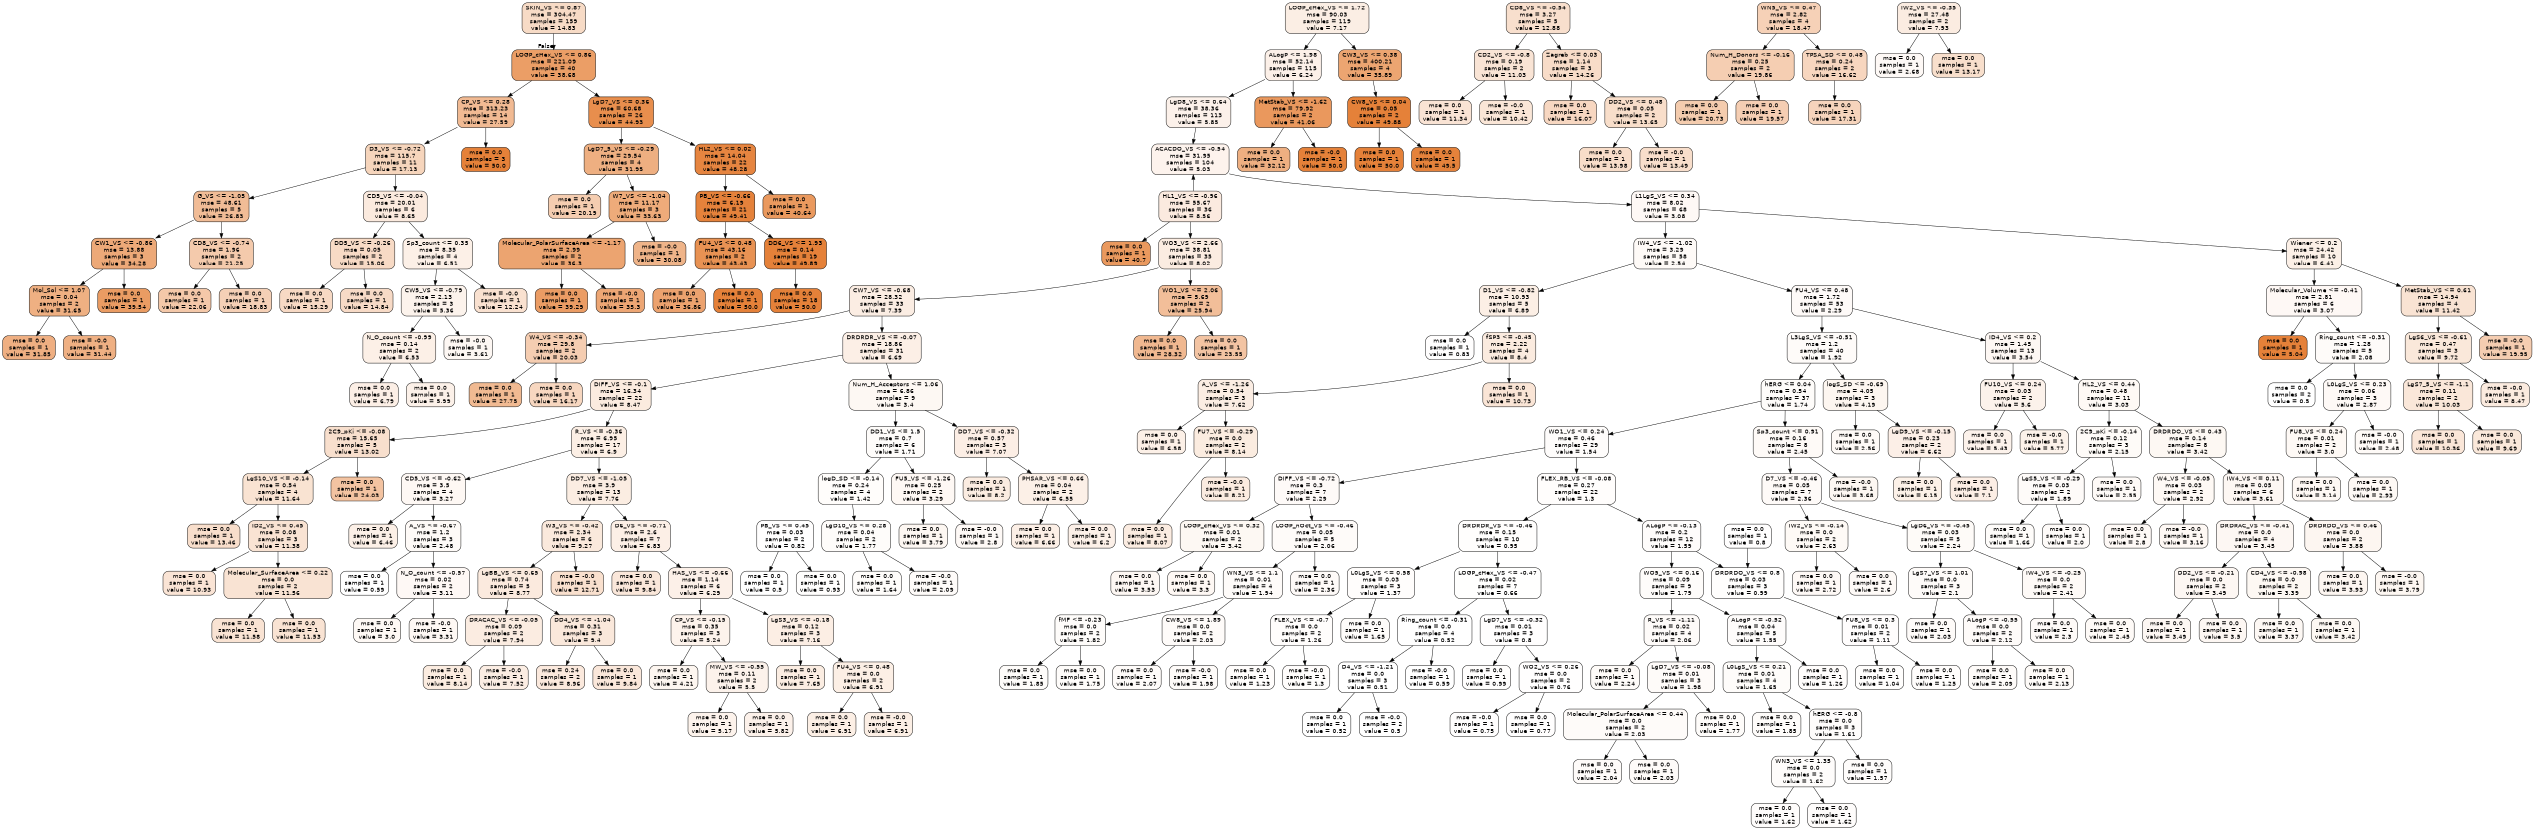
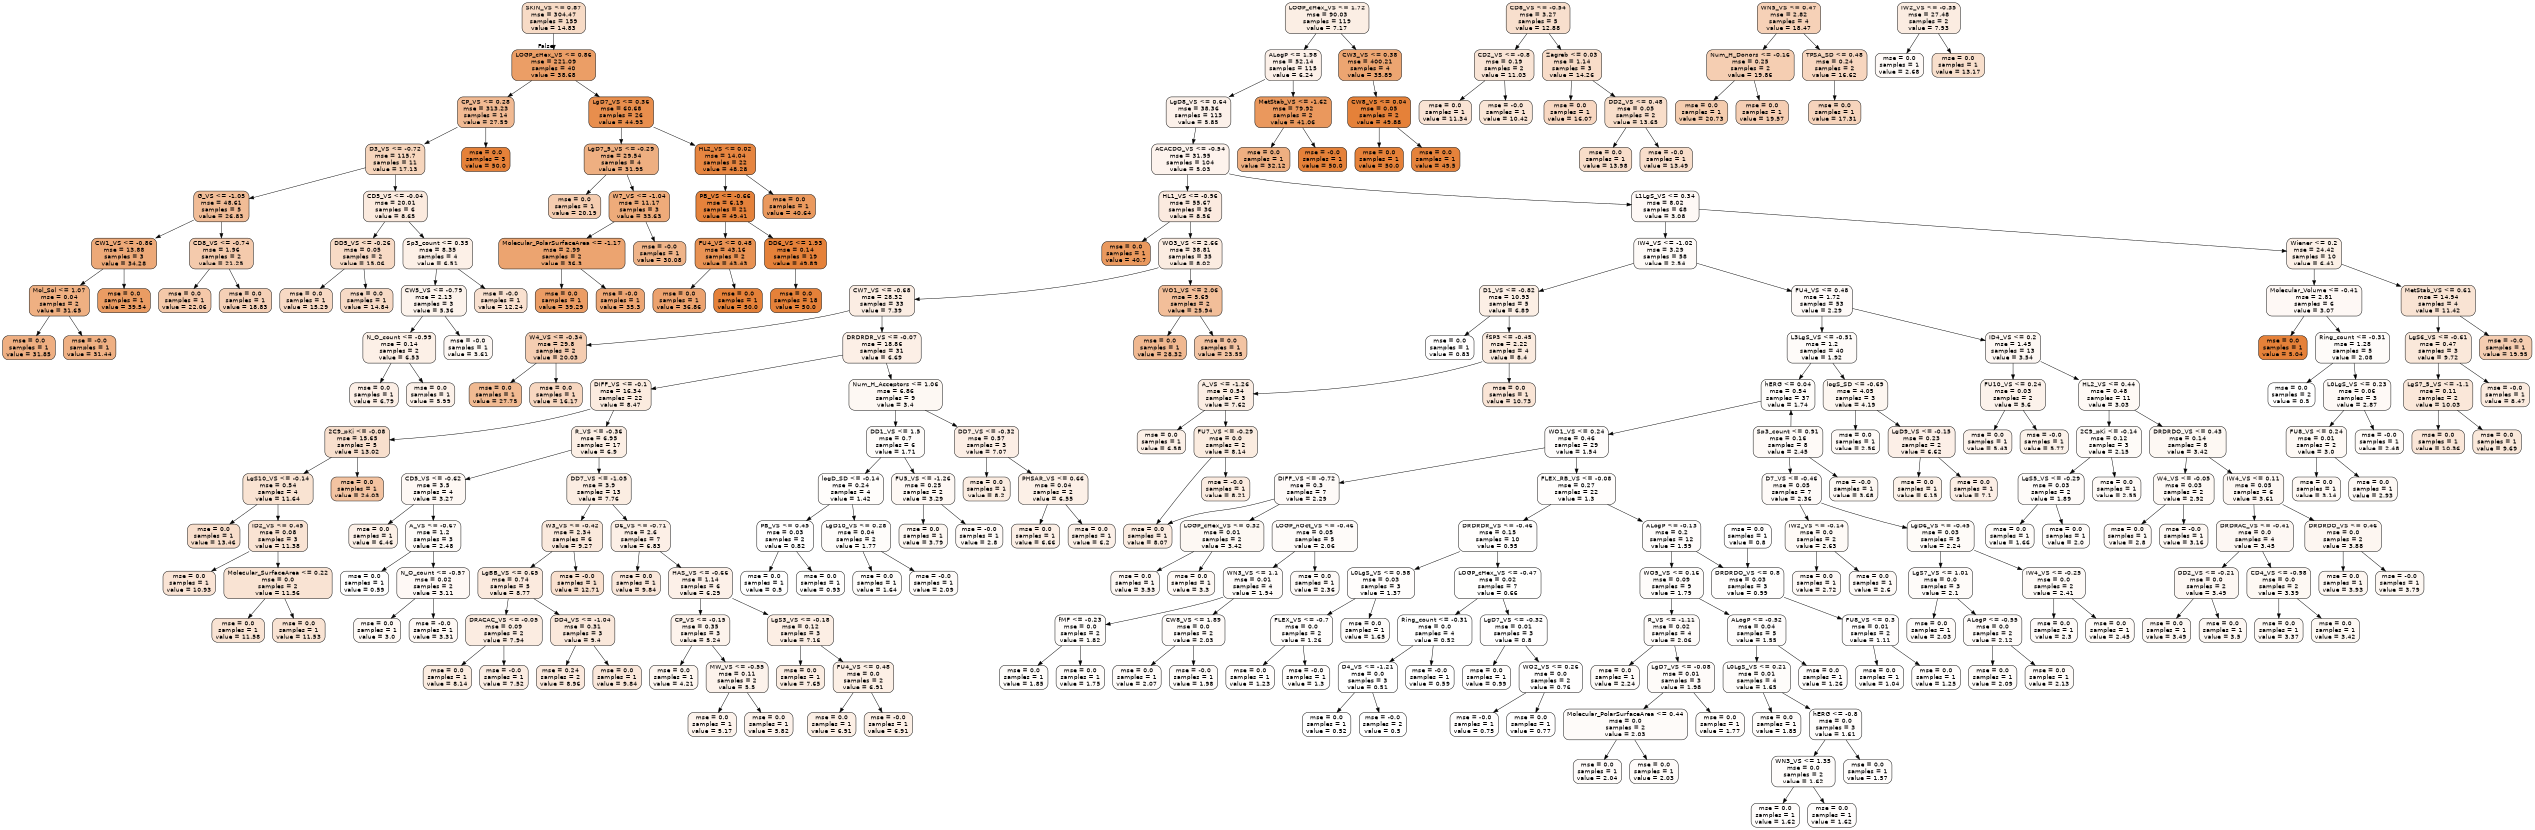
(1193, 185) -> (1187, 181)
(1785, 416) -> (1791, 421)
(1310, 510) -> (1223, 510)
none -> (820, 511)
